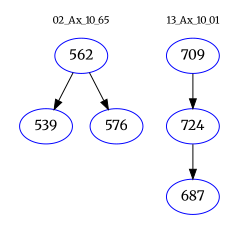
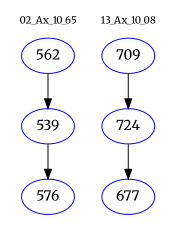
(193, 21) -> (129, 21)
(97, 87) -> (48, 157)
(193, 197) -> (128, 197)
